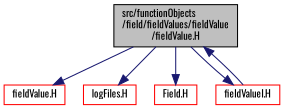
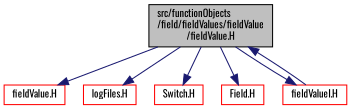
none -> (179, 95)
